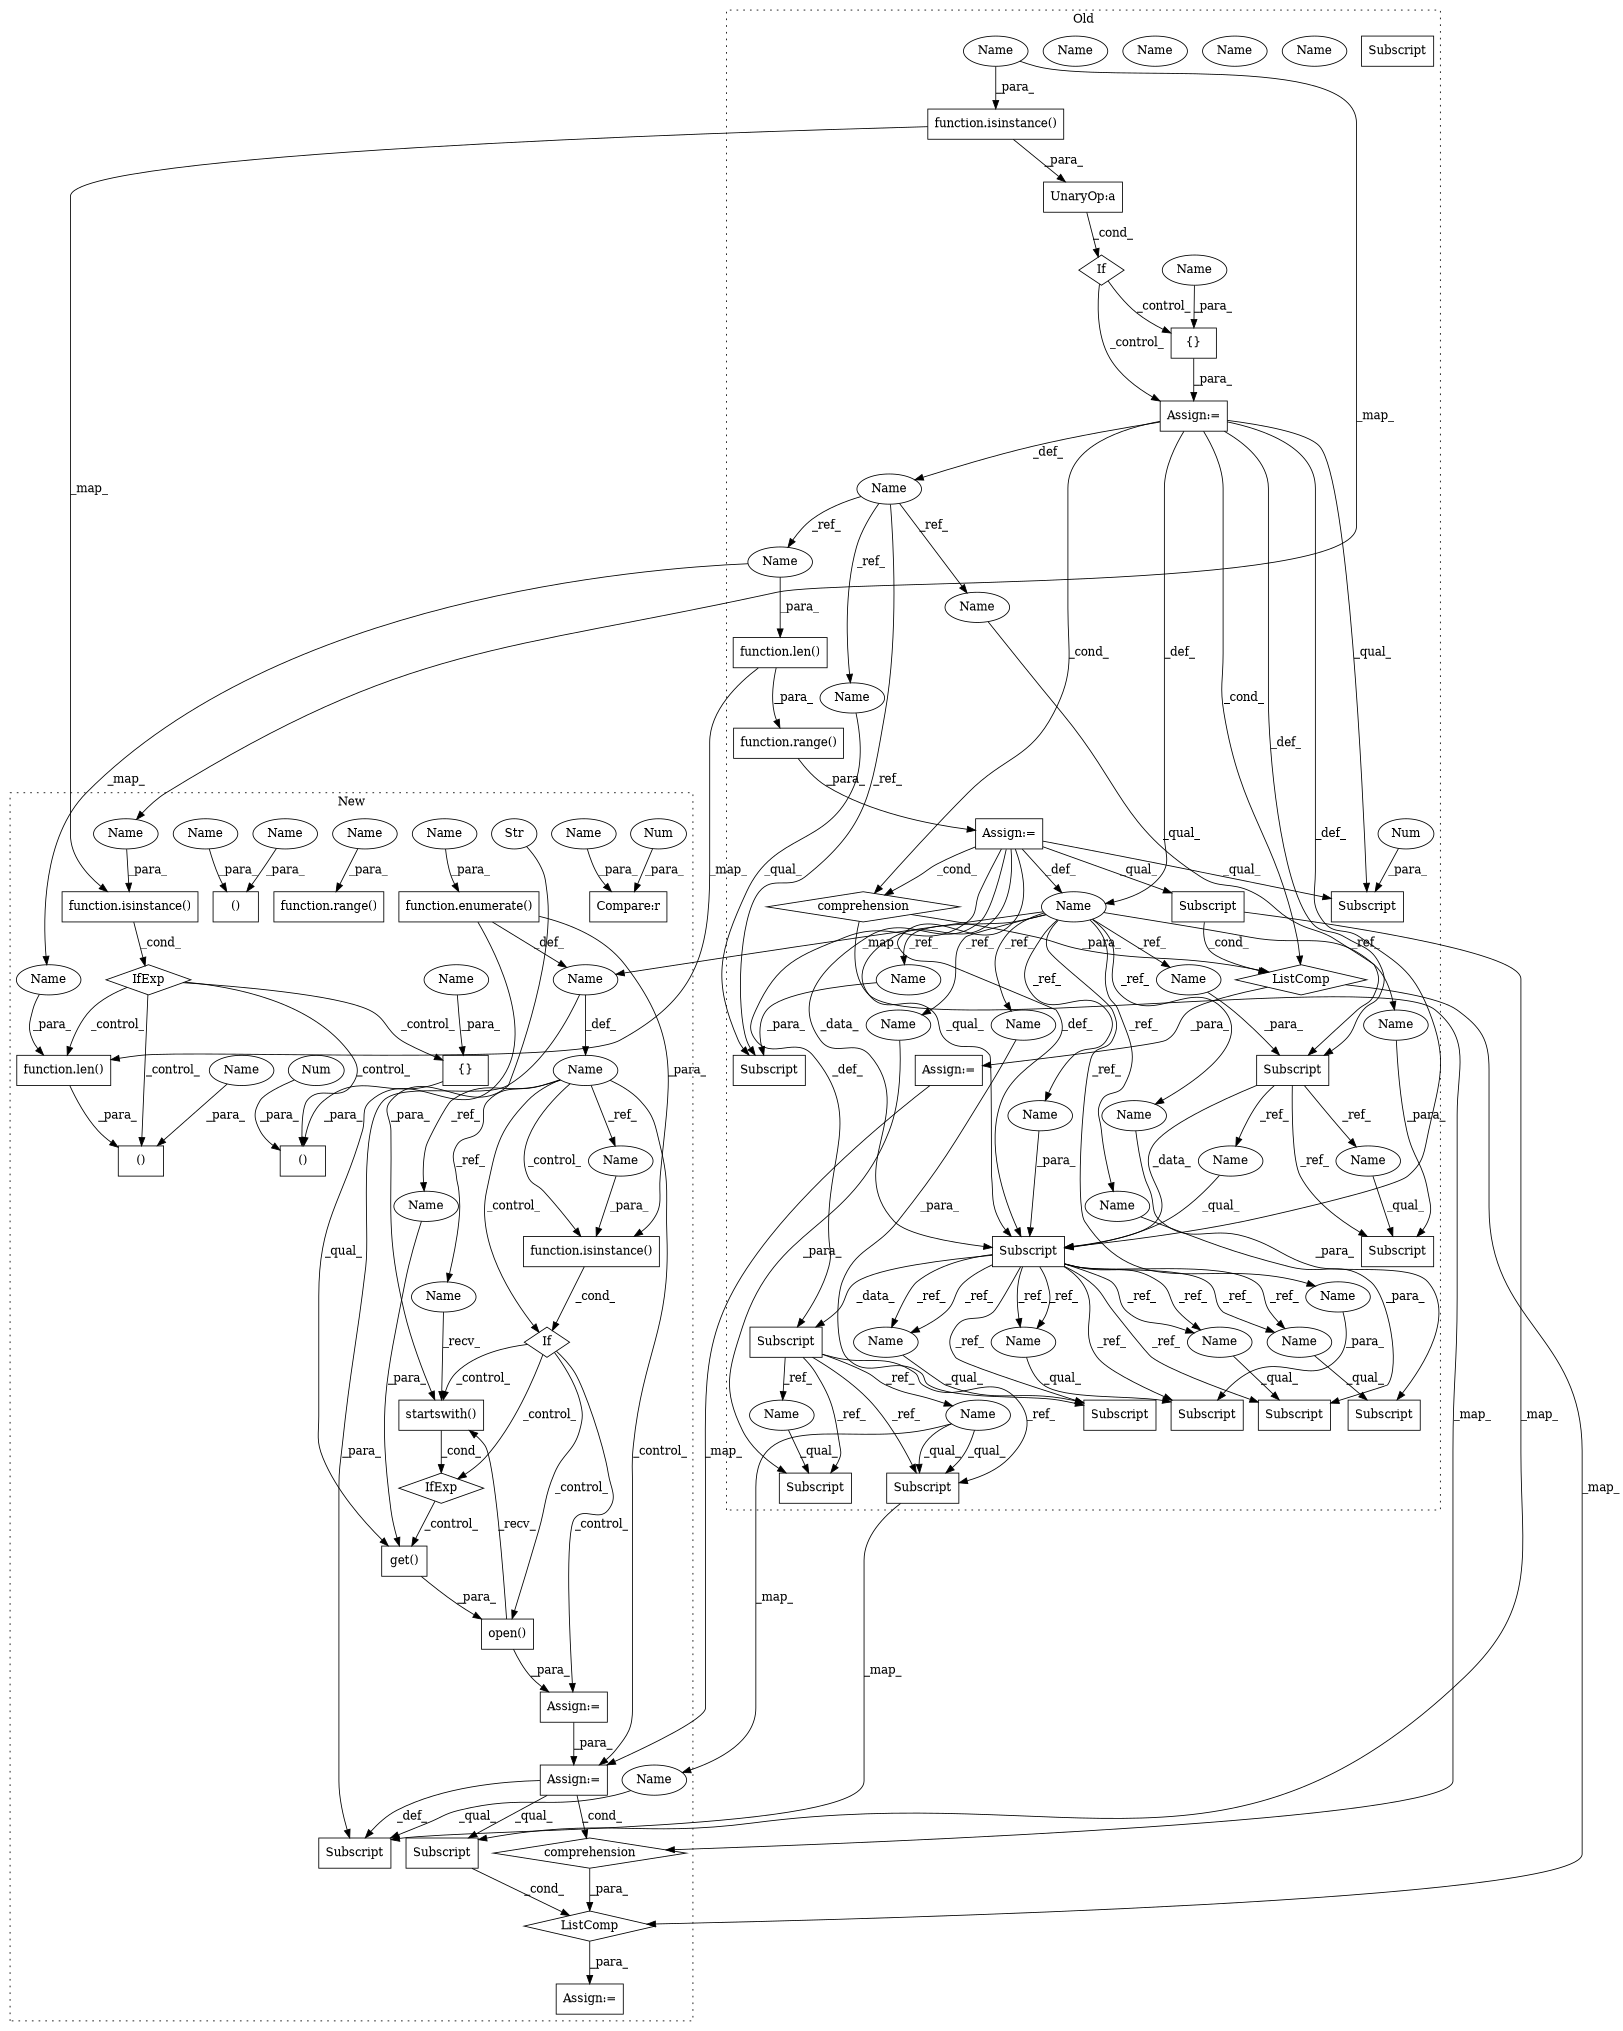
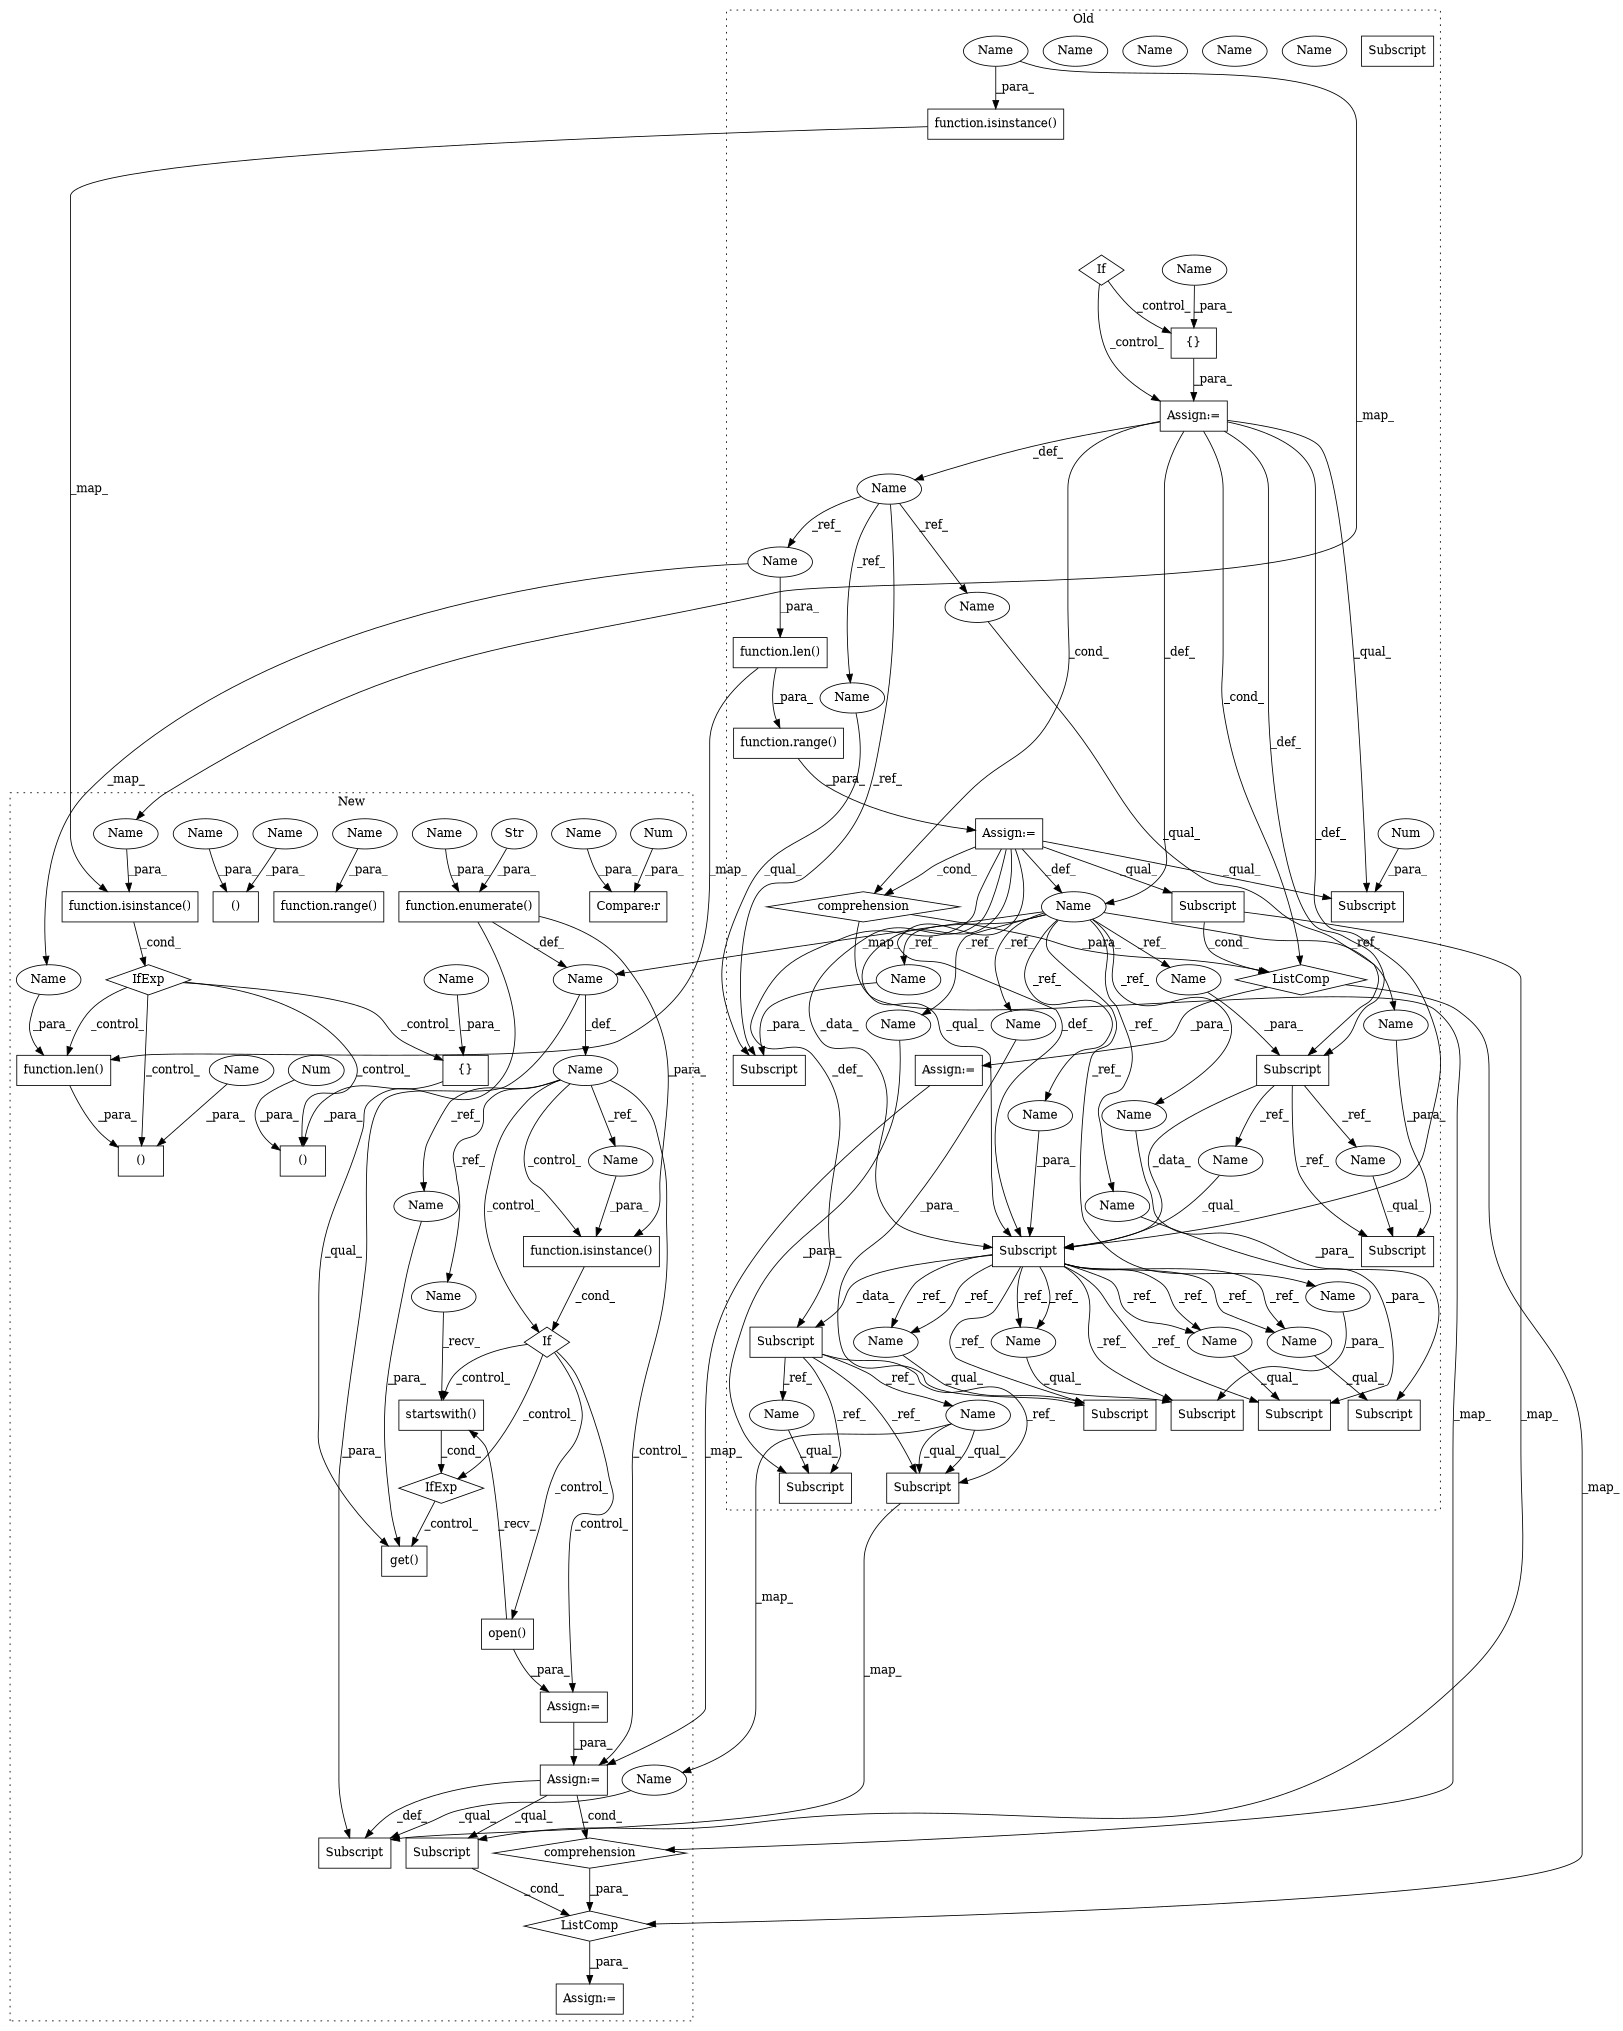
(1083, 197) -> none
(387, 1112) -> (496, 867)
(447, 1597) -> none
